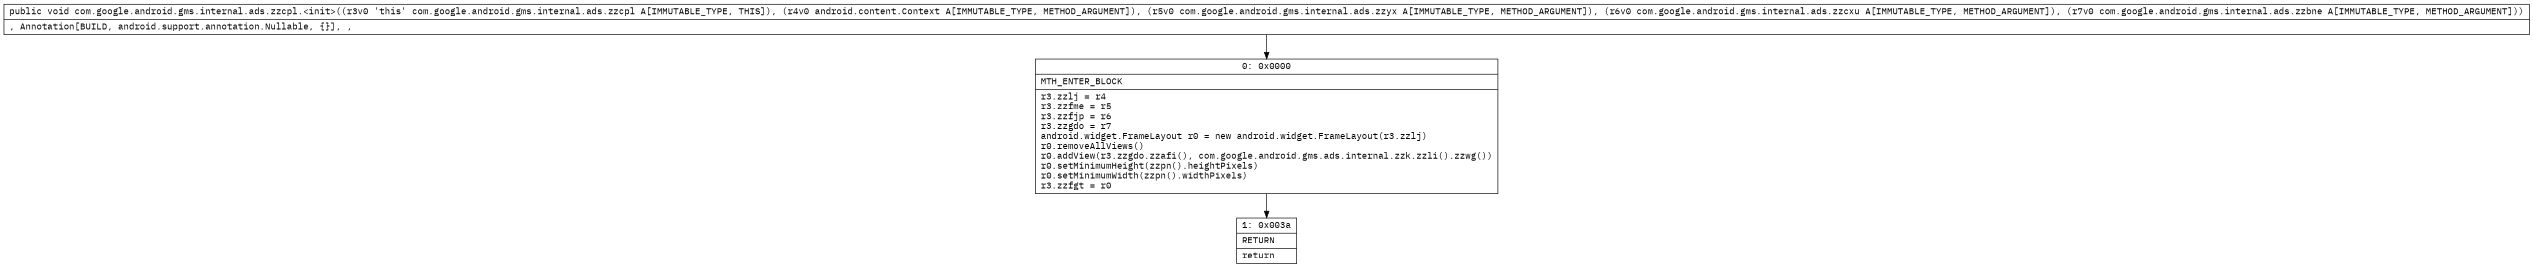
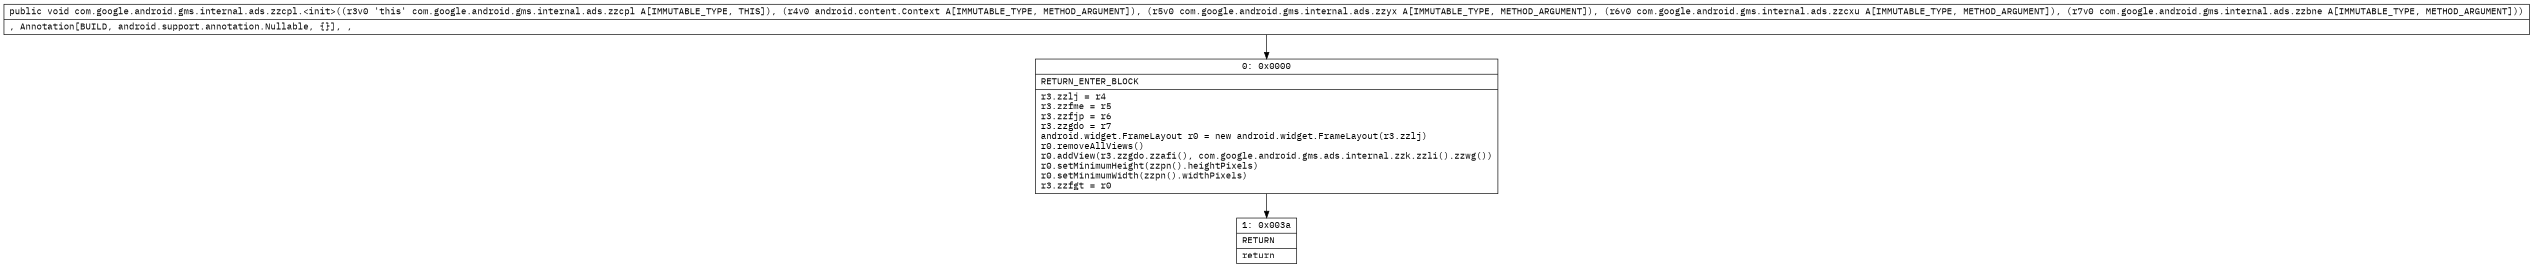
(1082, 81) -> (1090, 81)
